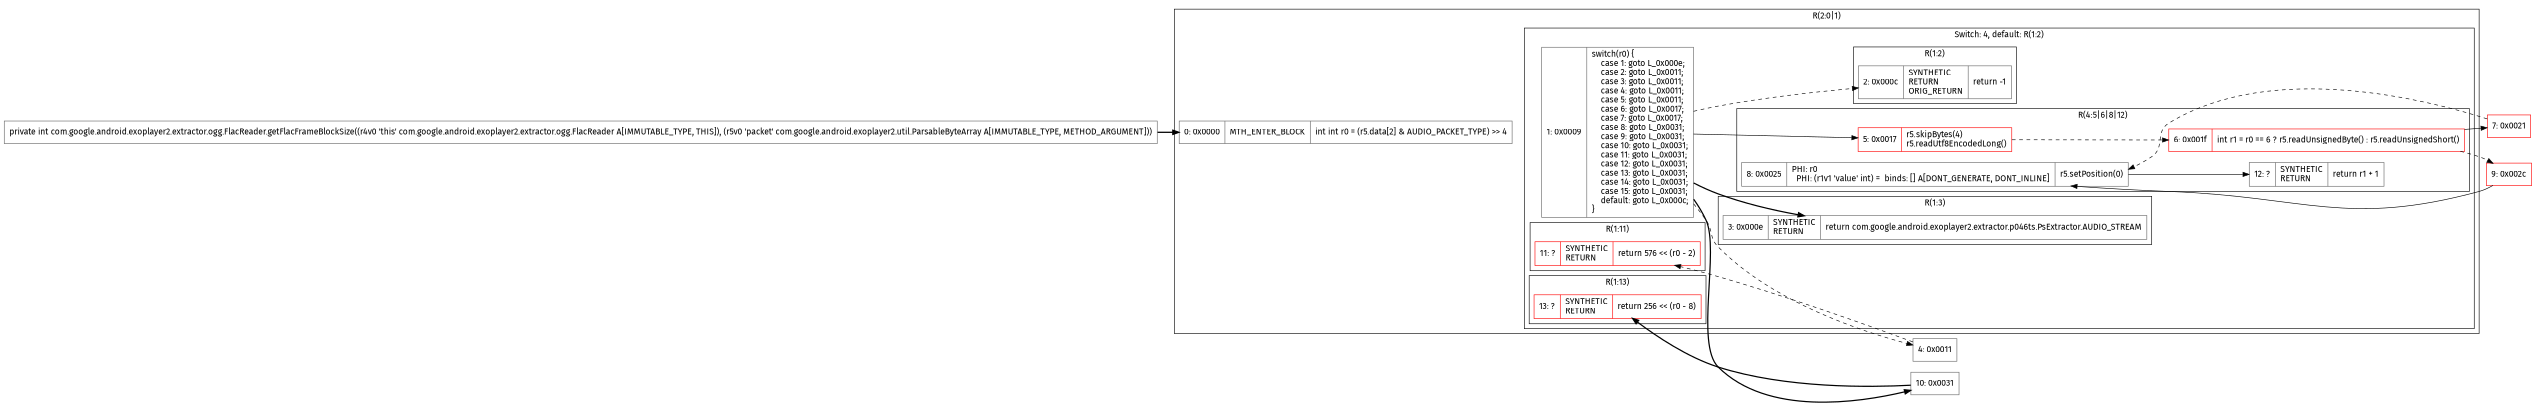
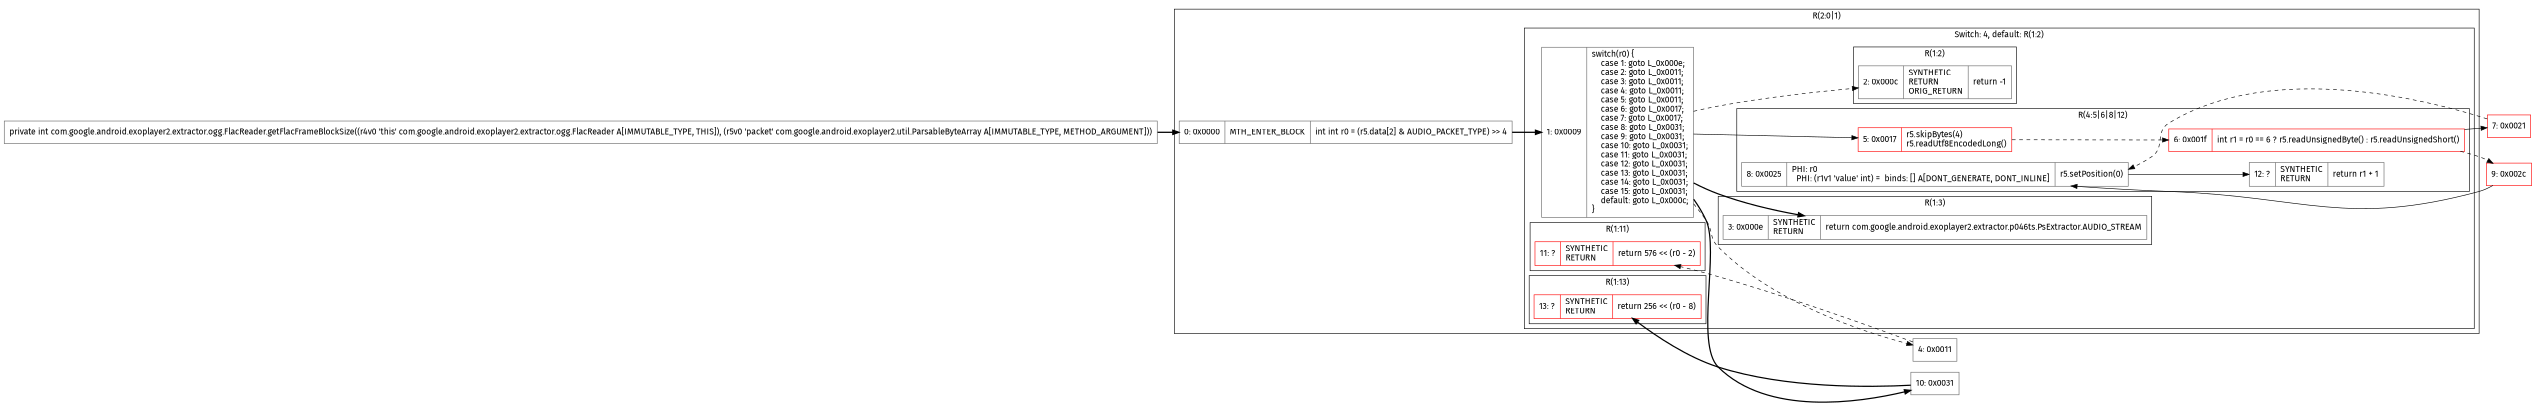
none -> (1520, 132)
